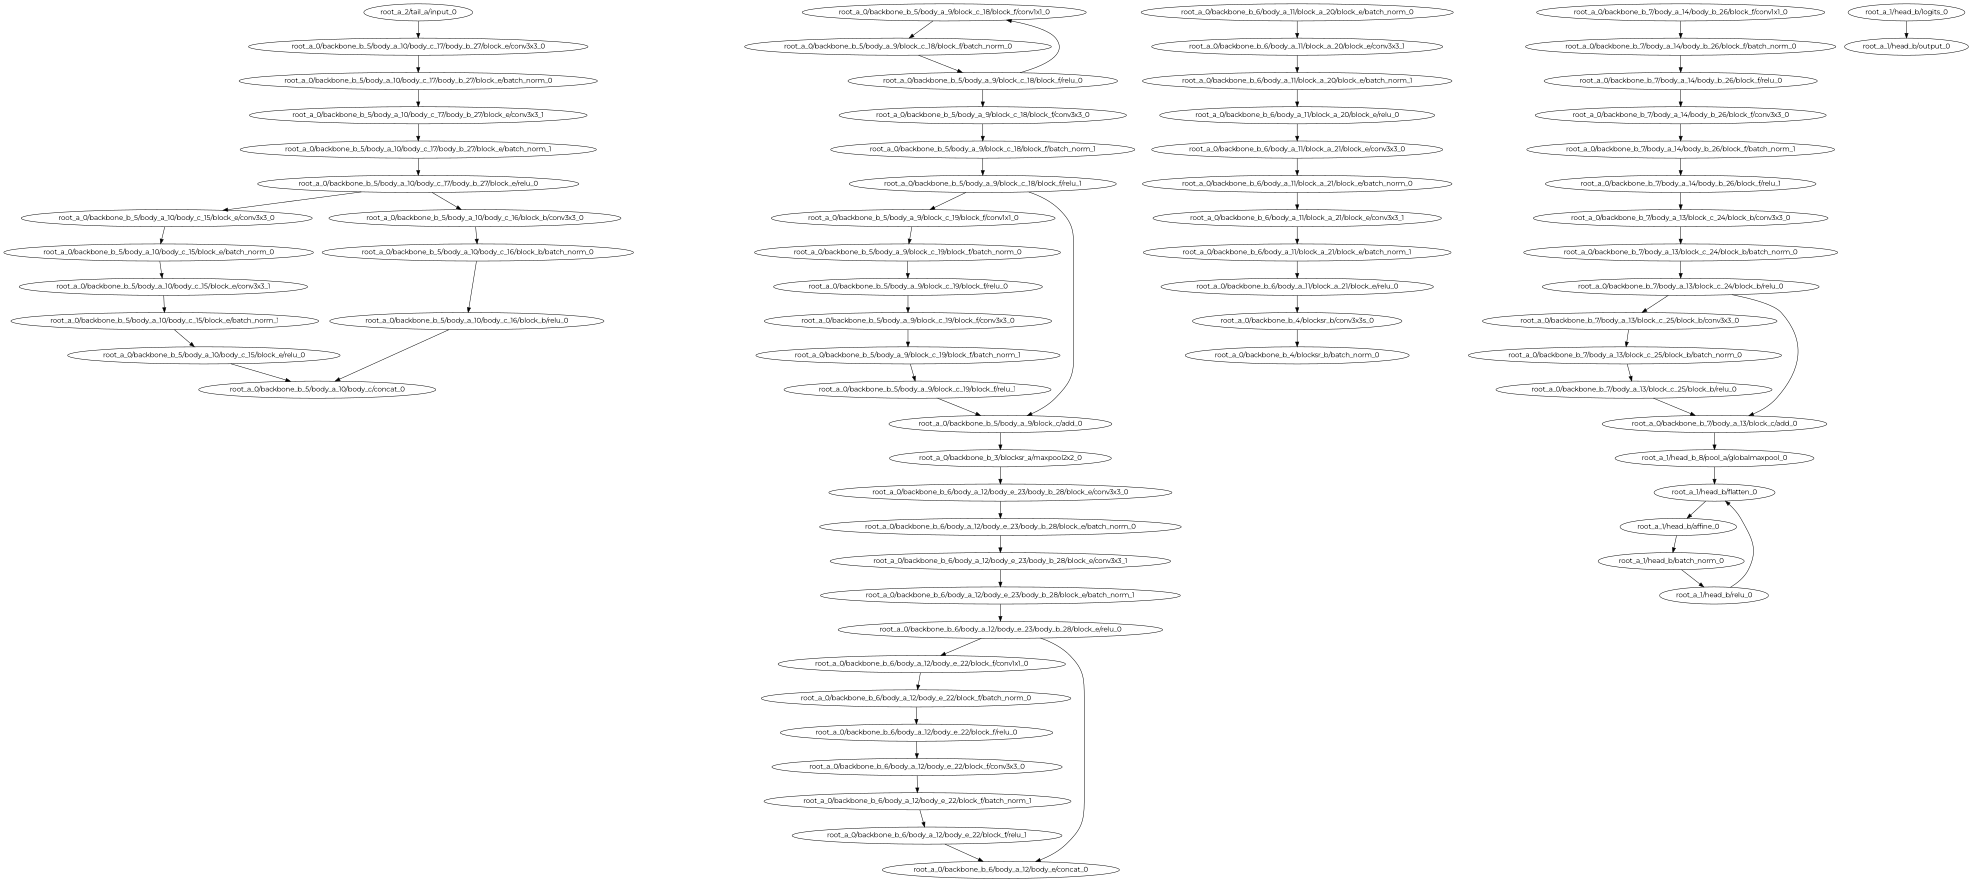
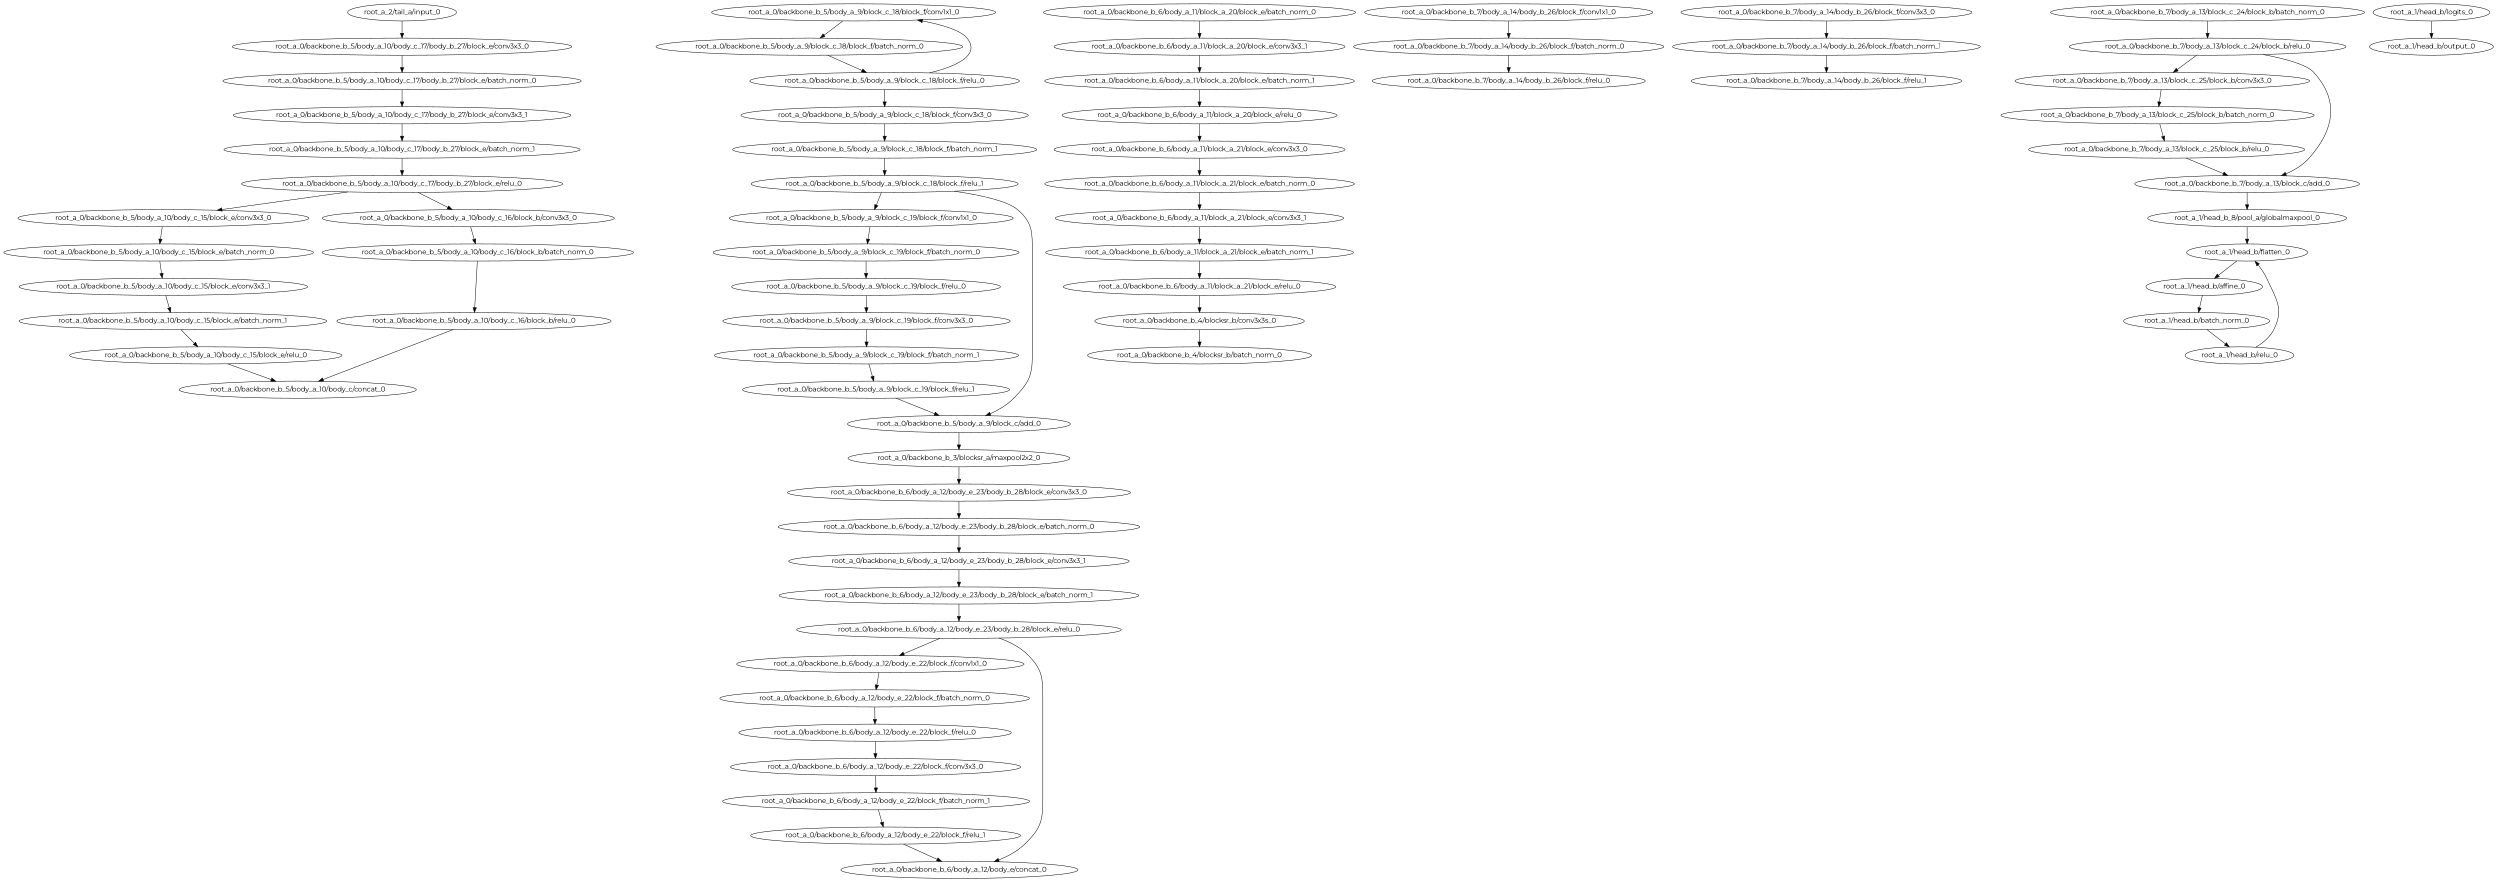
(1681, 96) -> none
(1681, 218) -> none
